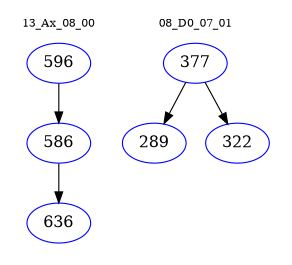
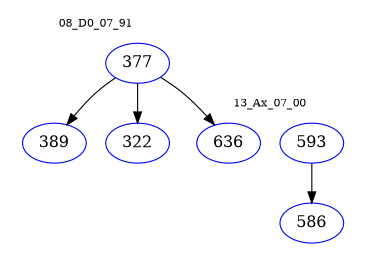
(59, 24) -> (270, 104)
(196, 24) -> (96, 24)
(59, 63) -> (312, 143)
(154, 143) -> (54, 143)
(59, 178) -> (195, 104)
